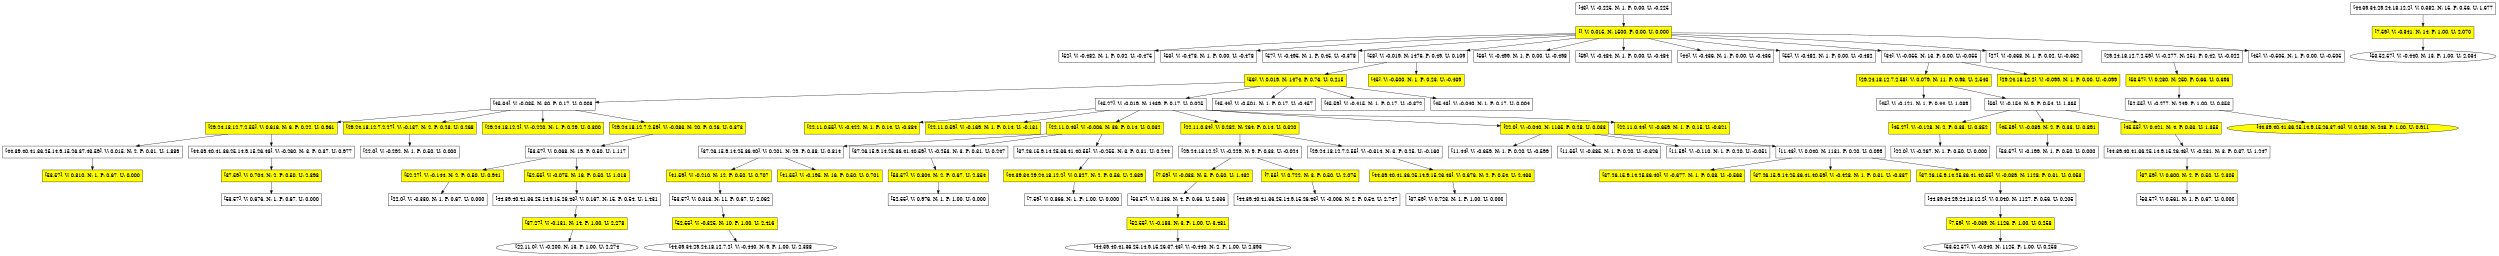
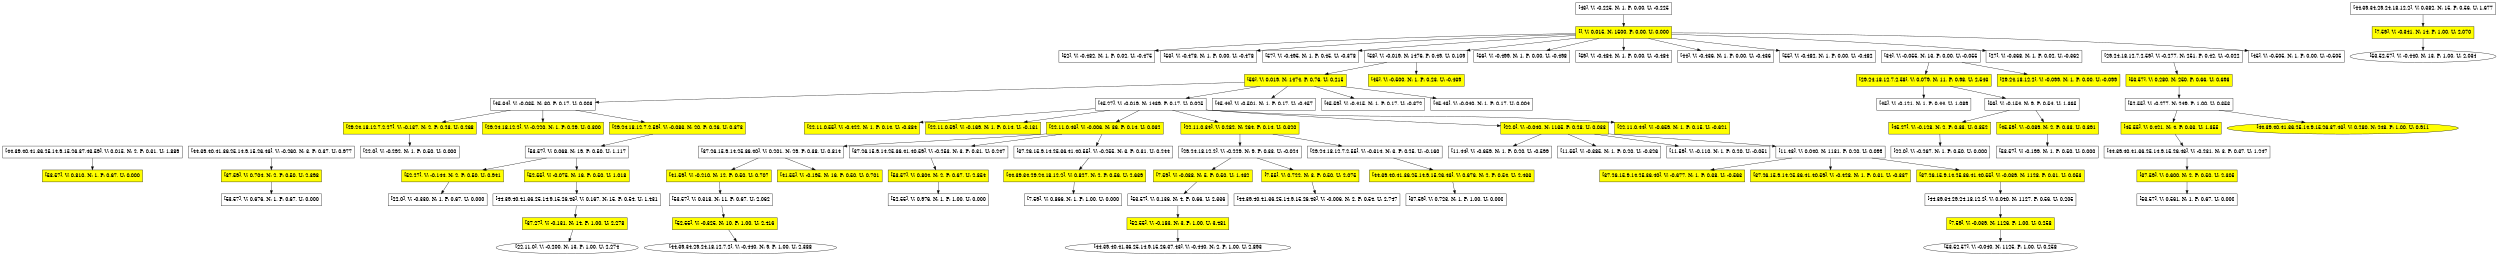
(1775, 42) -> none
(2100, 116) -> (2176, 115)
(271, 128) -> none
